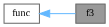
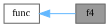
(90, 14) -> (90, 14)
